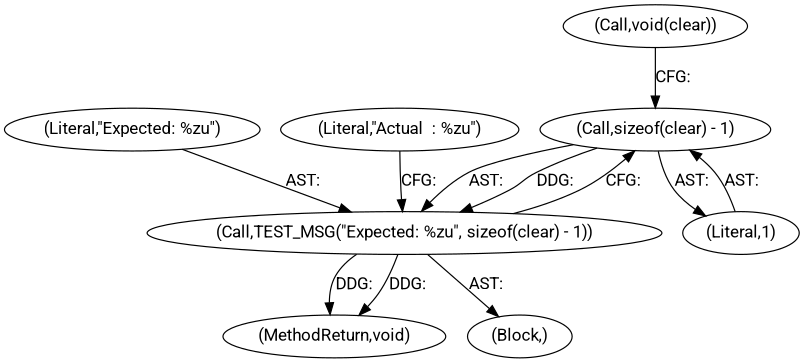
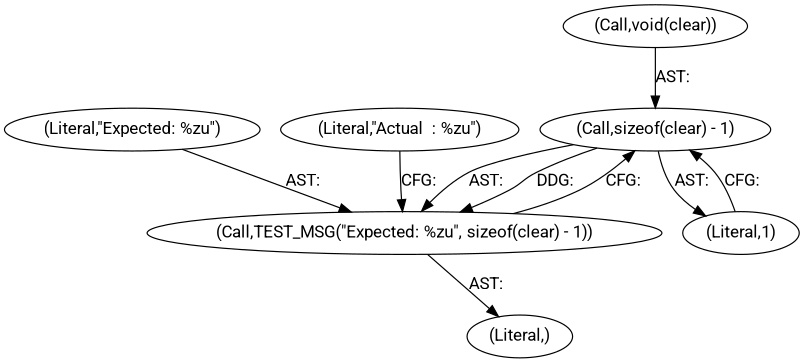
(676, 78) -> (676, 78)
(745, 181) -> (745, 181)
(334, 336) -> none
(520, 336) -> (520, 336)
